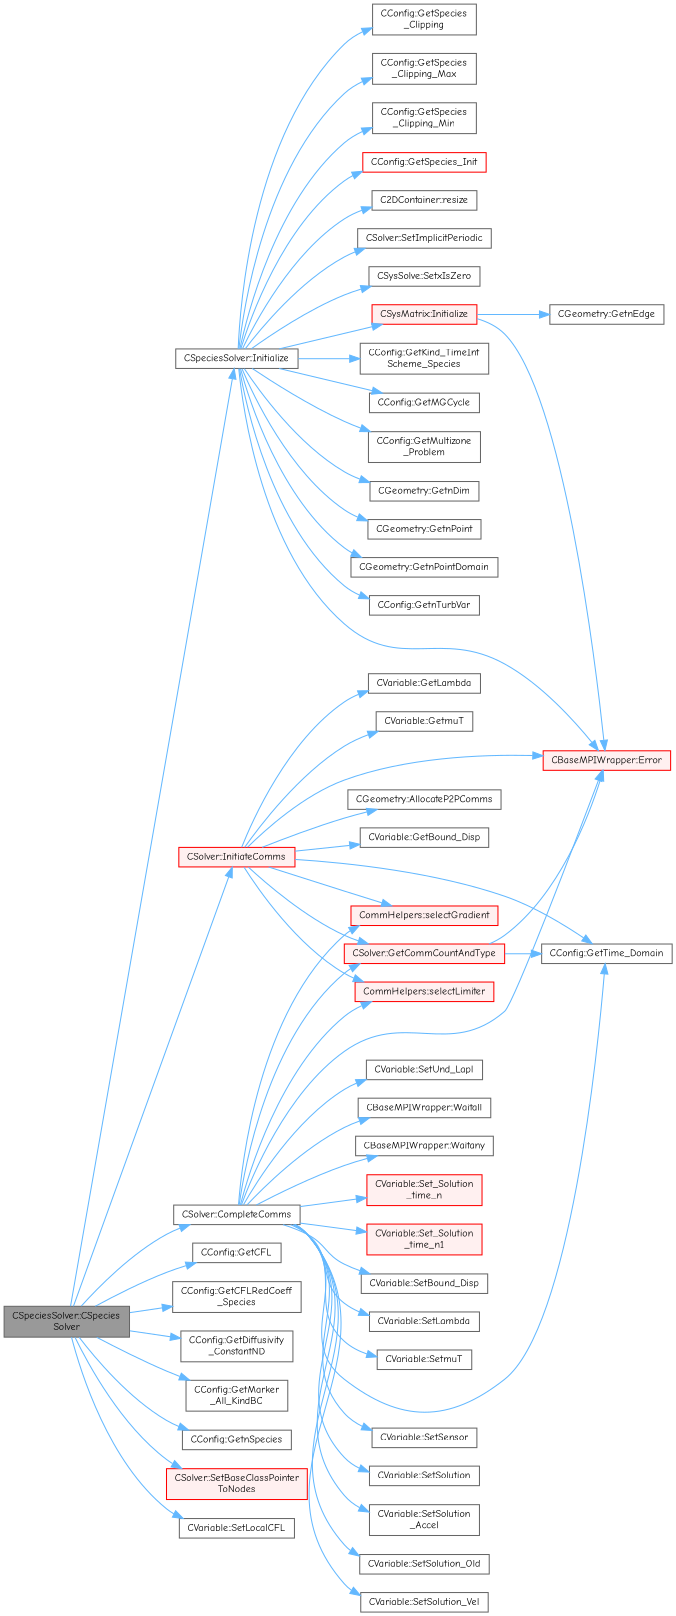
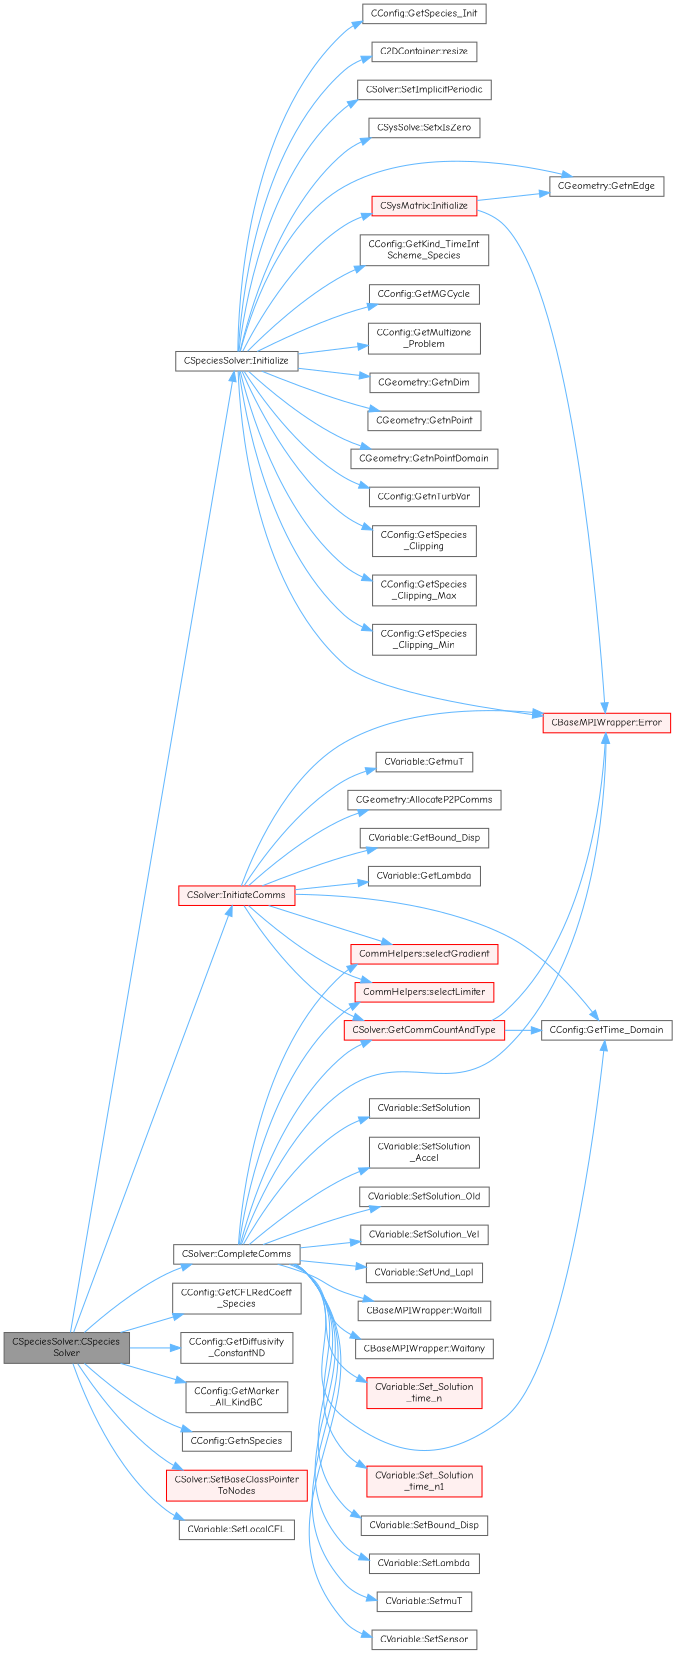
(424, 162) -> (424, 14)
none -> (355, 182)
(237, 1253) -> none
